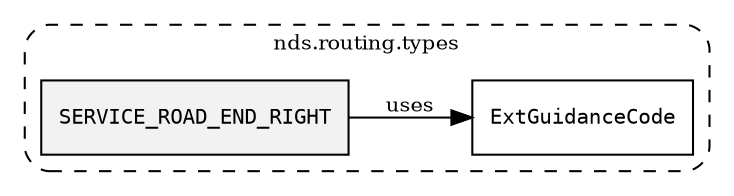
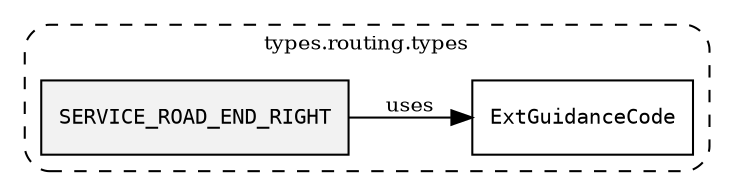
(367, 44) -> (367, 44)
